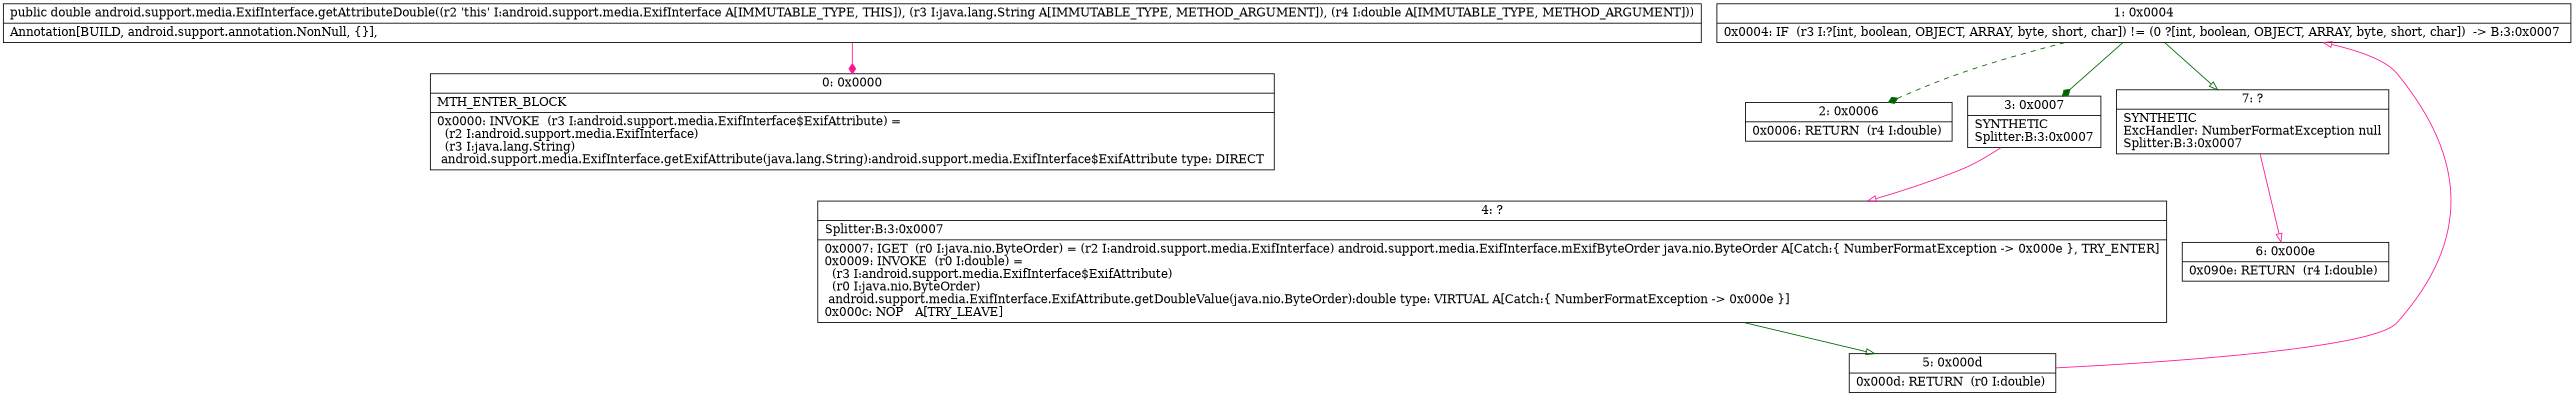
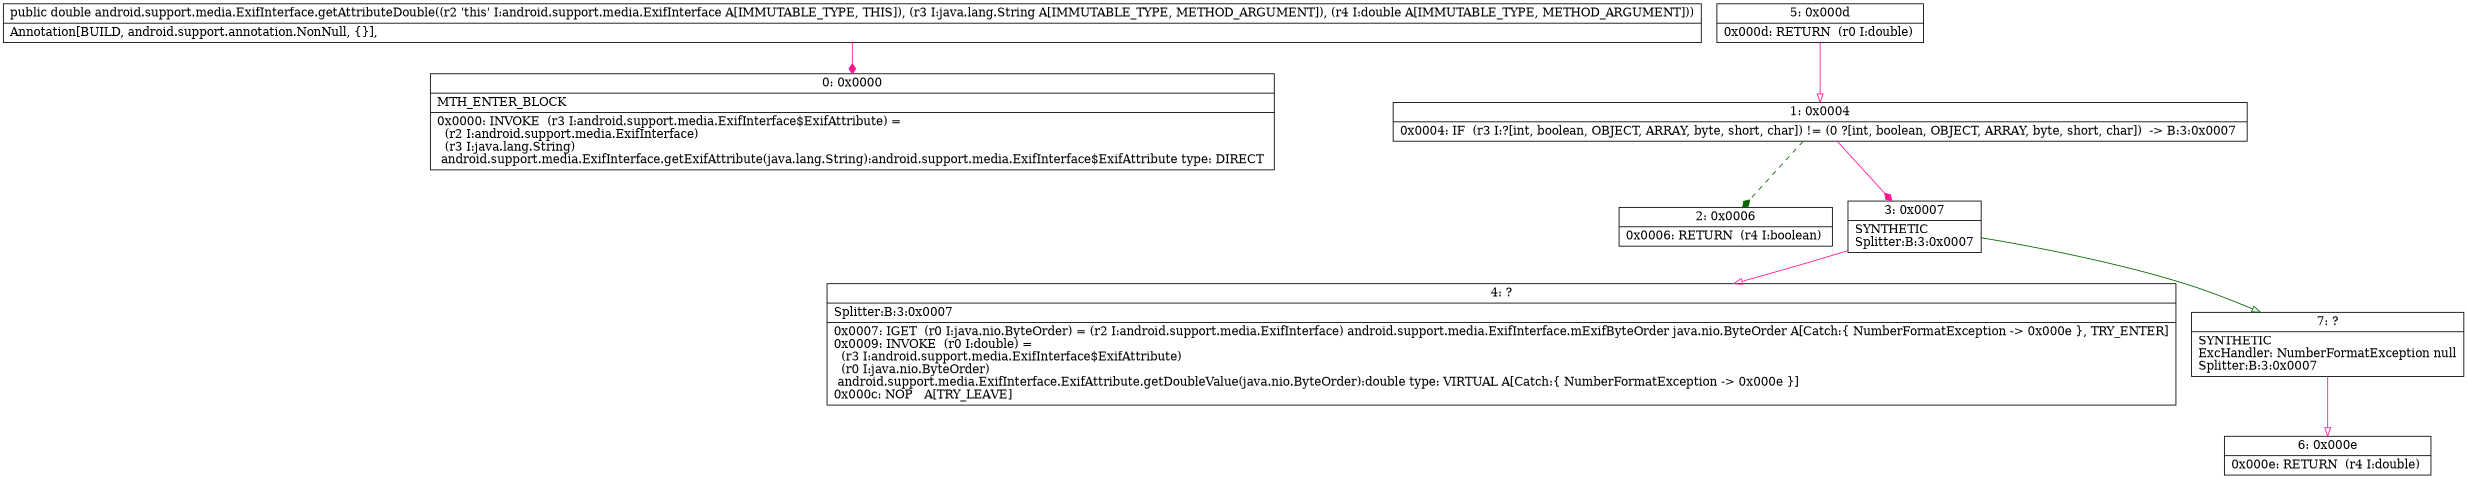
(2188, 63) -> (2119, 266)
(2096, 66) -> (1861, 167)
(1849, 131) -> (1726, 236)
(2286, 271) -> (2328, 465)
(1805, 337) -> none
